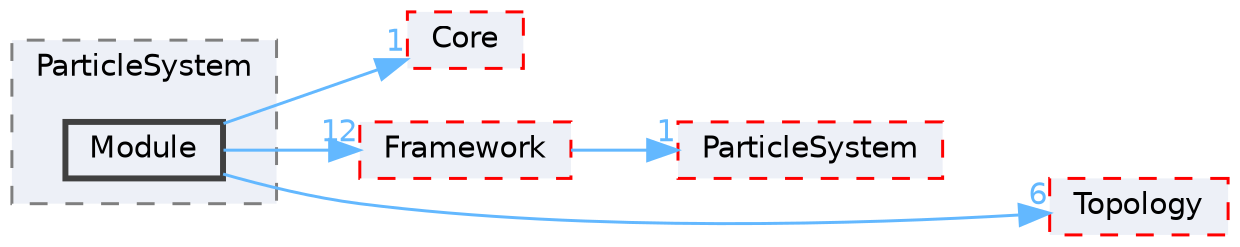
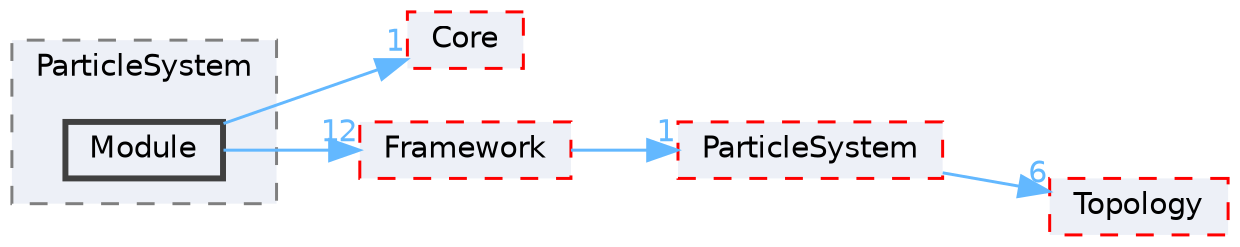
(619, 222) -> (981, 180)
